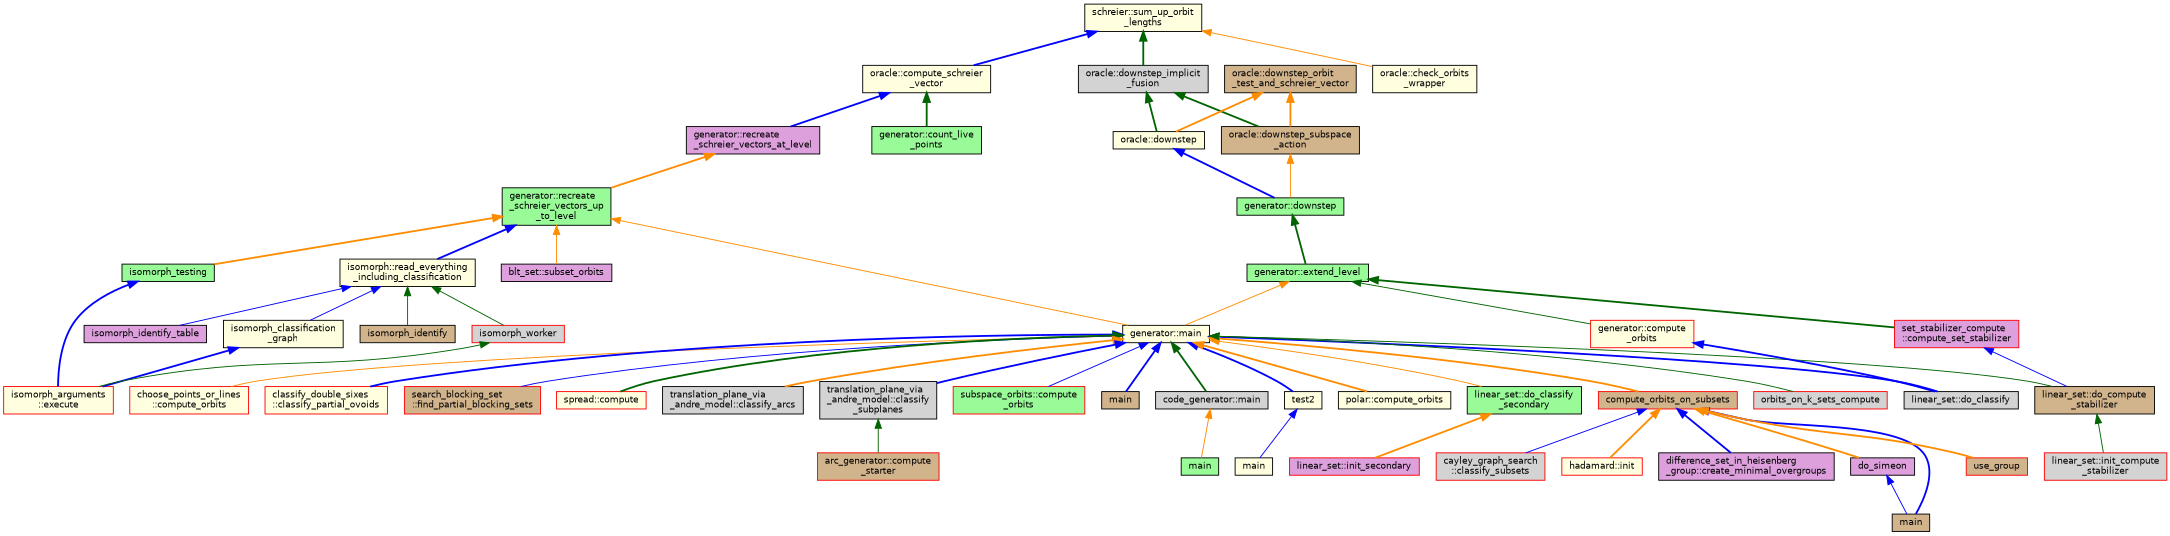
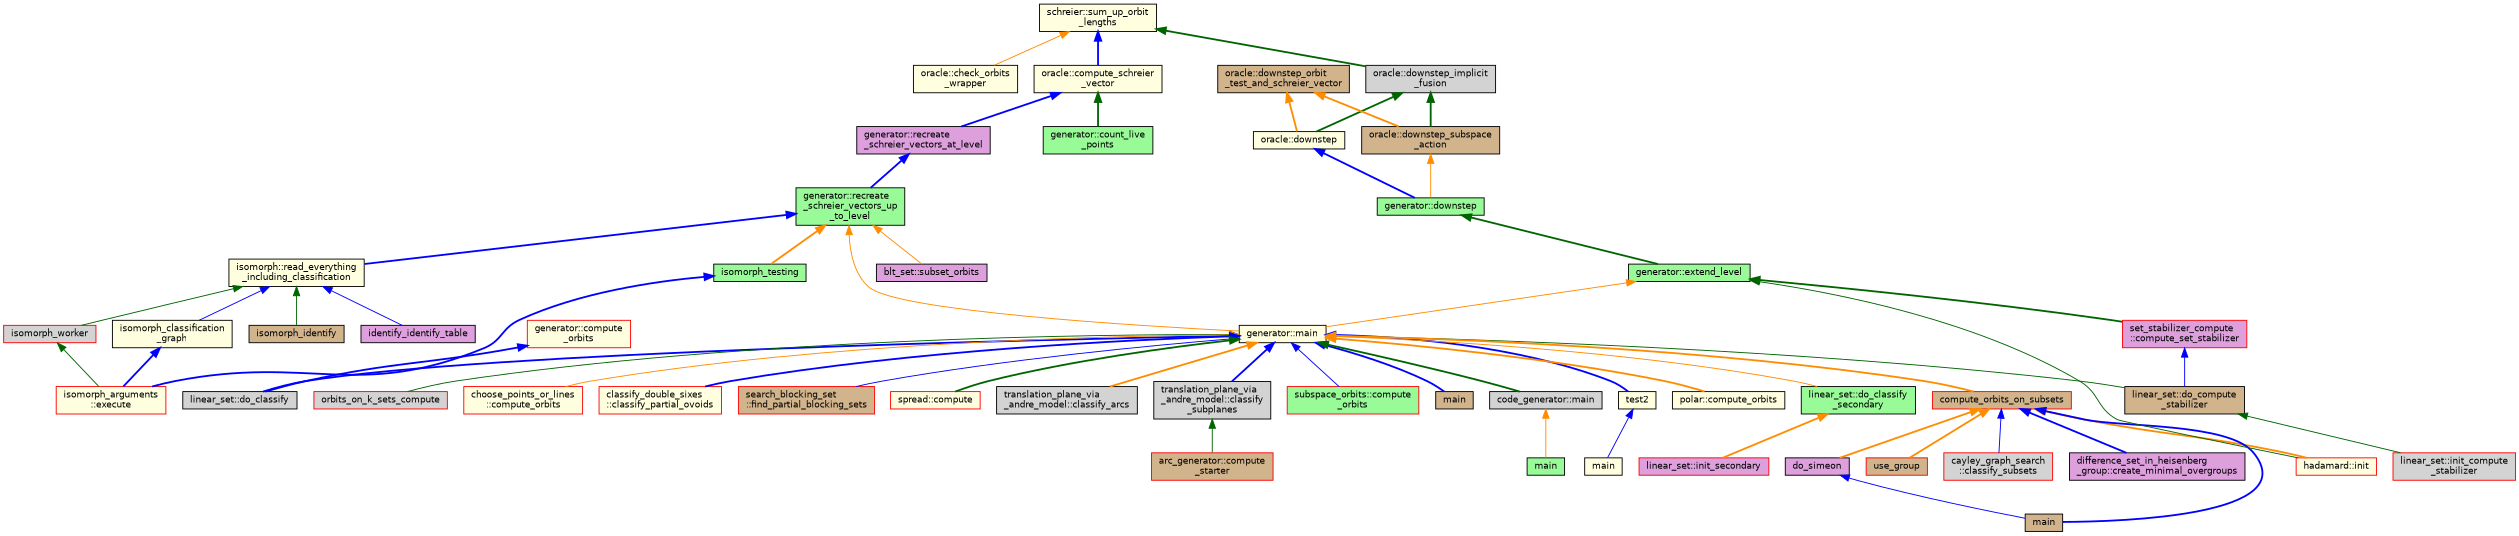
(658, 172) -> (886, 174)
(1476, 304) -> (2036, 358)
(145, 334) -> (418, 334)
